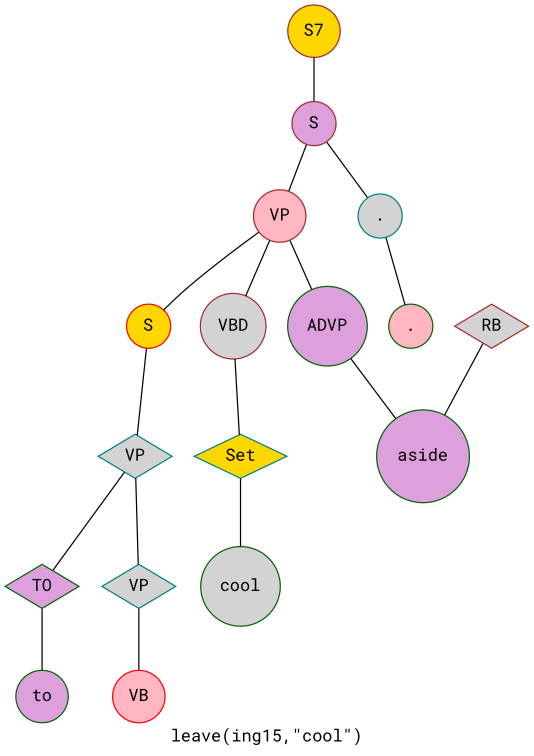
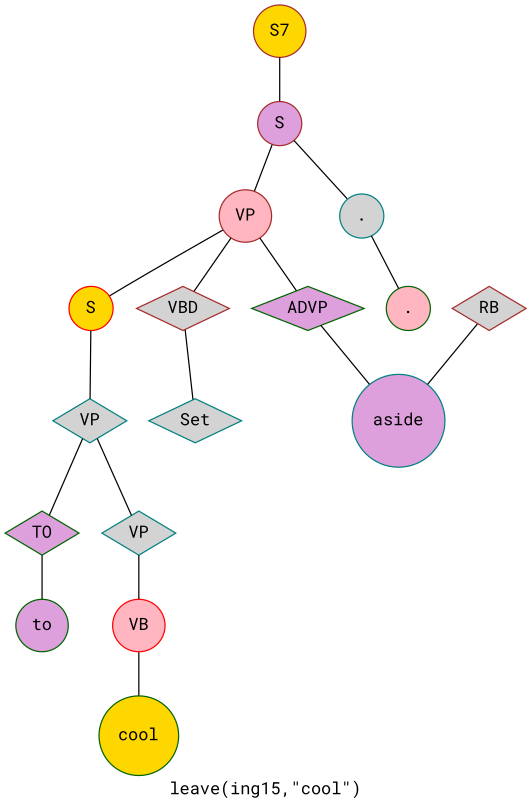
(233, 326) -> (183, 308)
(327, 326) -> (308, 308)
(241, 456) -> (195, 421)
(423, 456) -> (399, 421)
(241, 513) -> (139, 674)
(241, 586) -> (139, 736)
